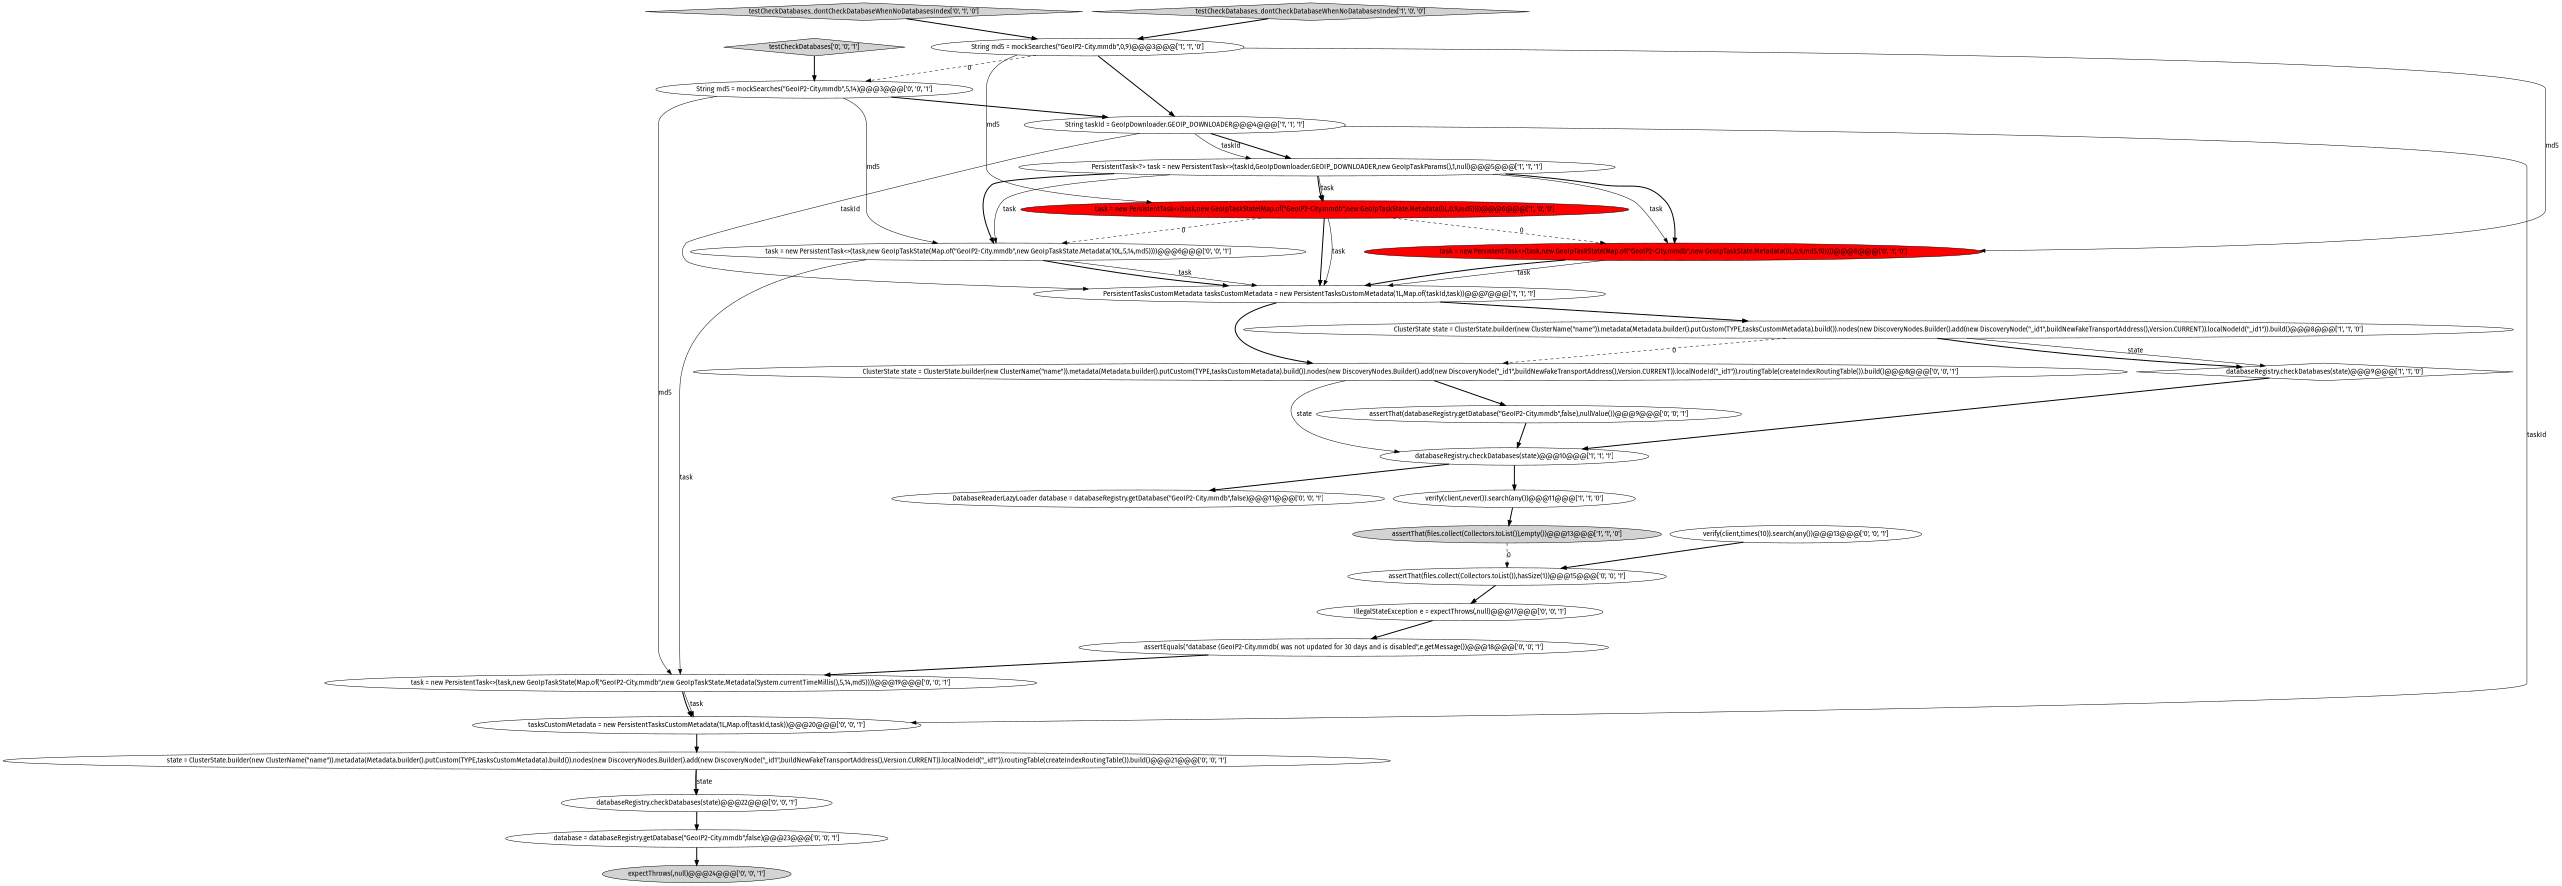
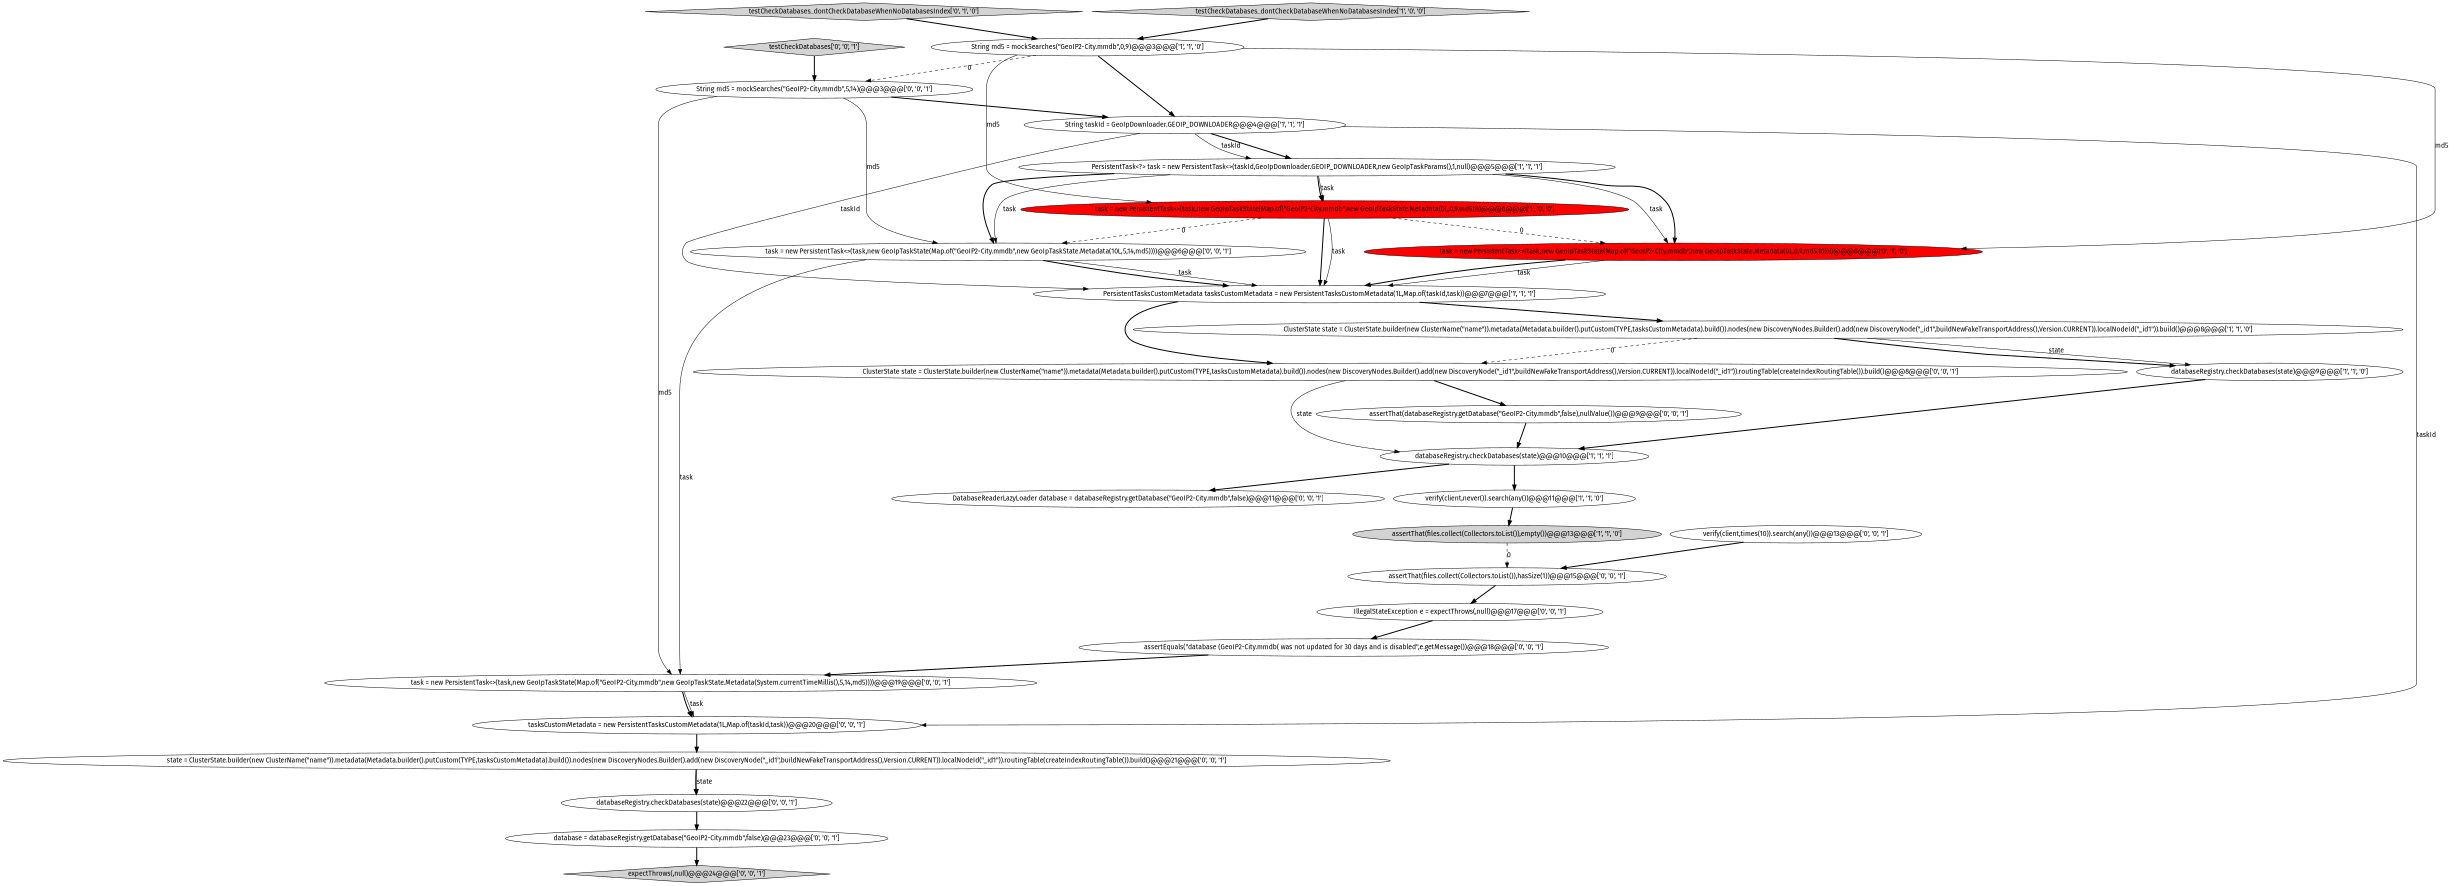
(2325, 372) -> (2270, 372)
(697, 874) -> (697, 874)
